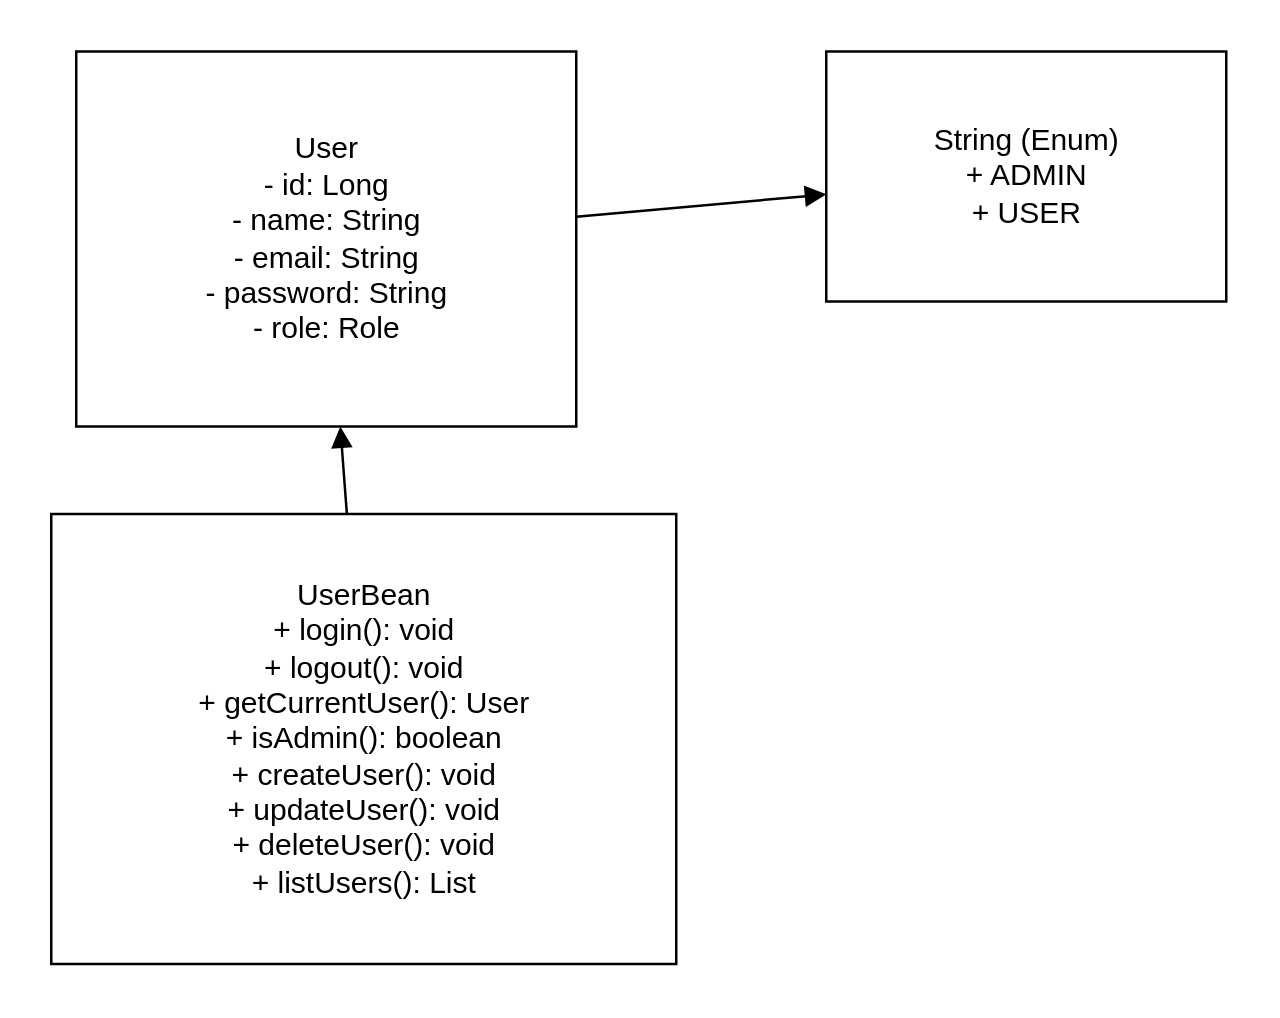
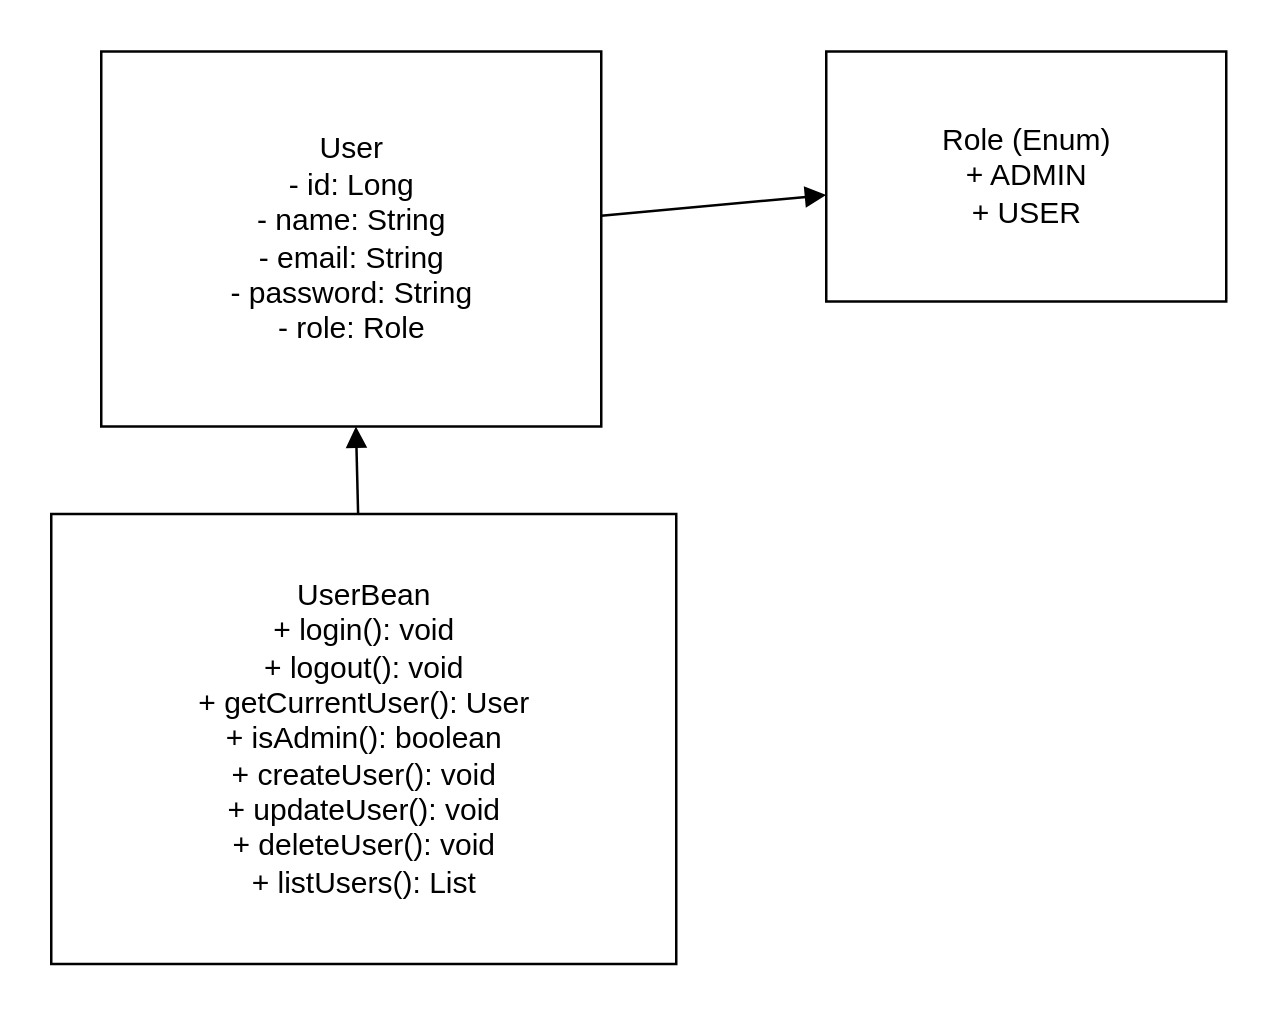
(1028, 176) -> (1028, 176)
(326, 239) -> (351, 239)
